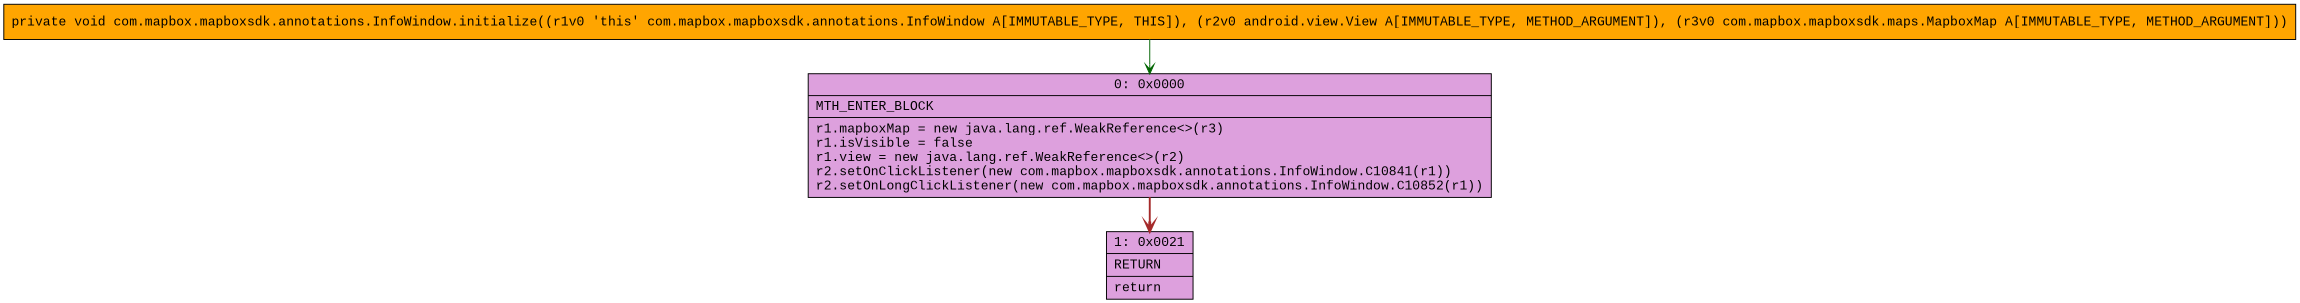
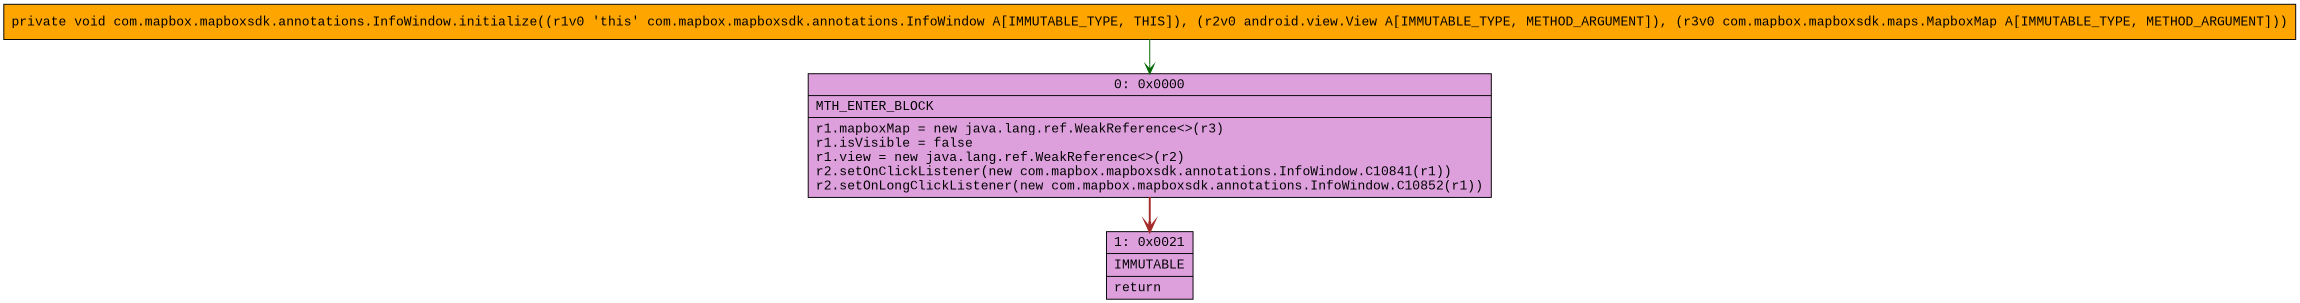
(1138, 264) -> (1150, 264)
